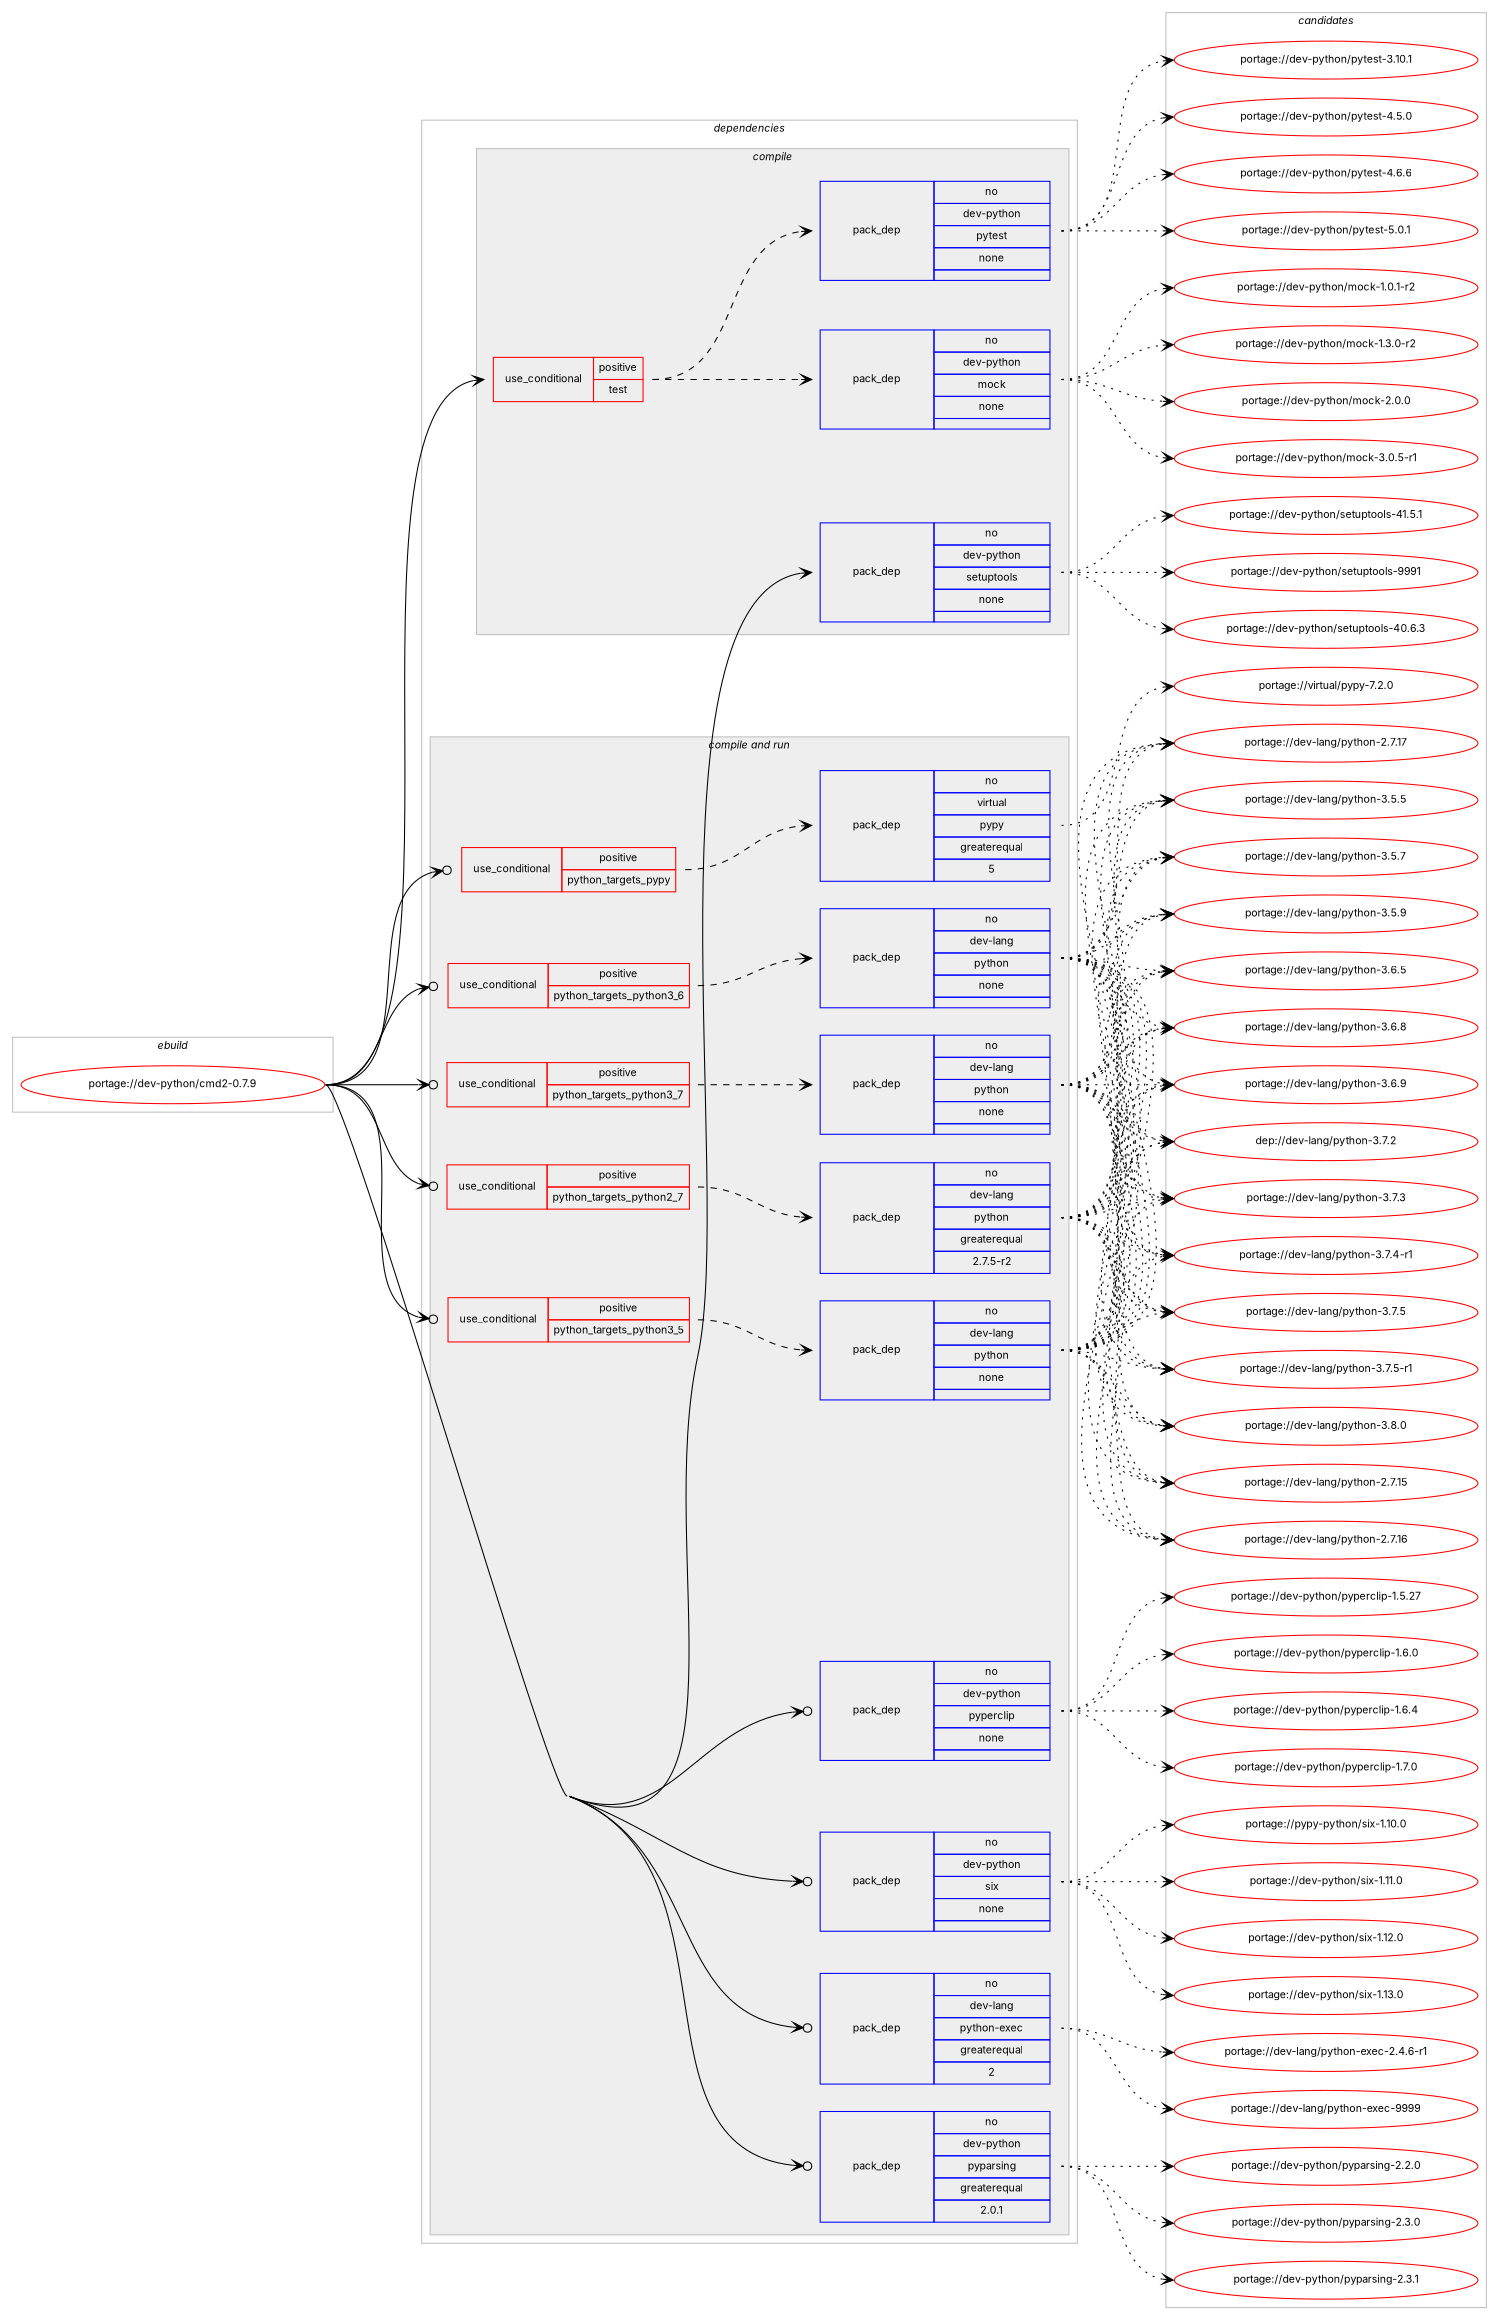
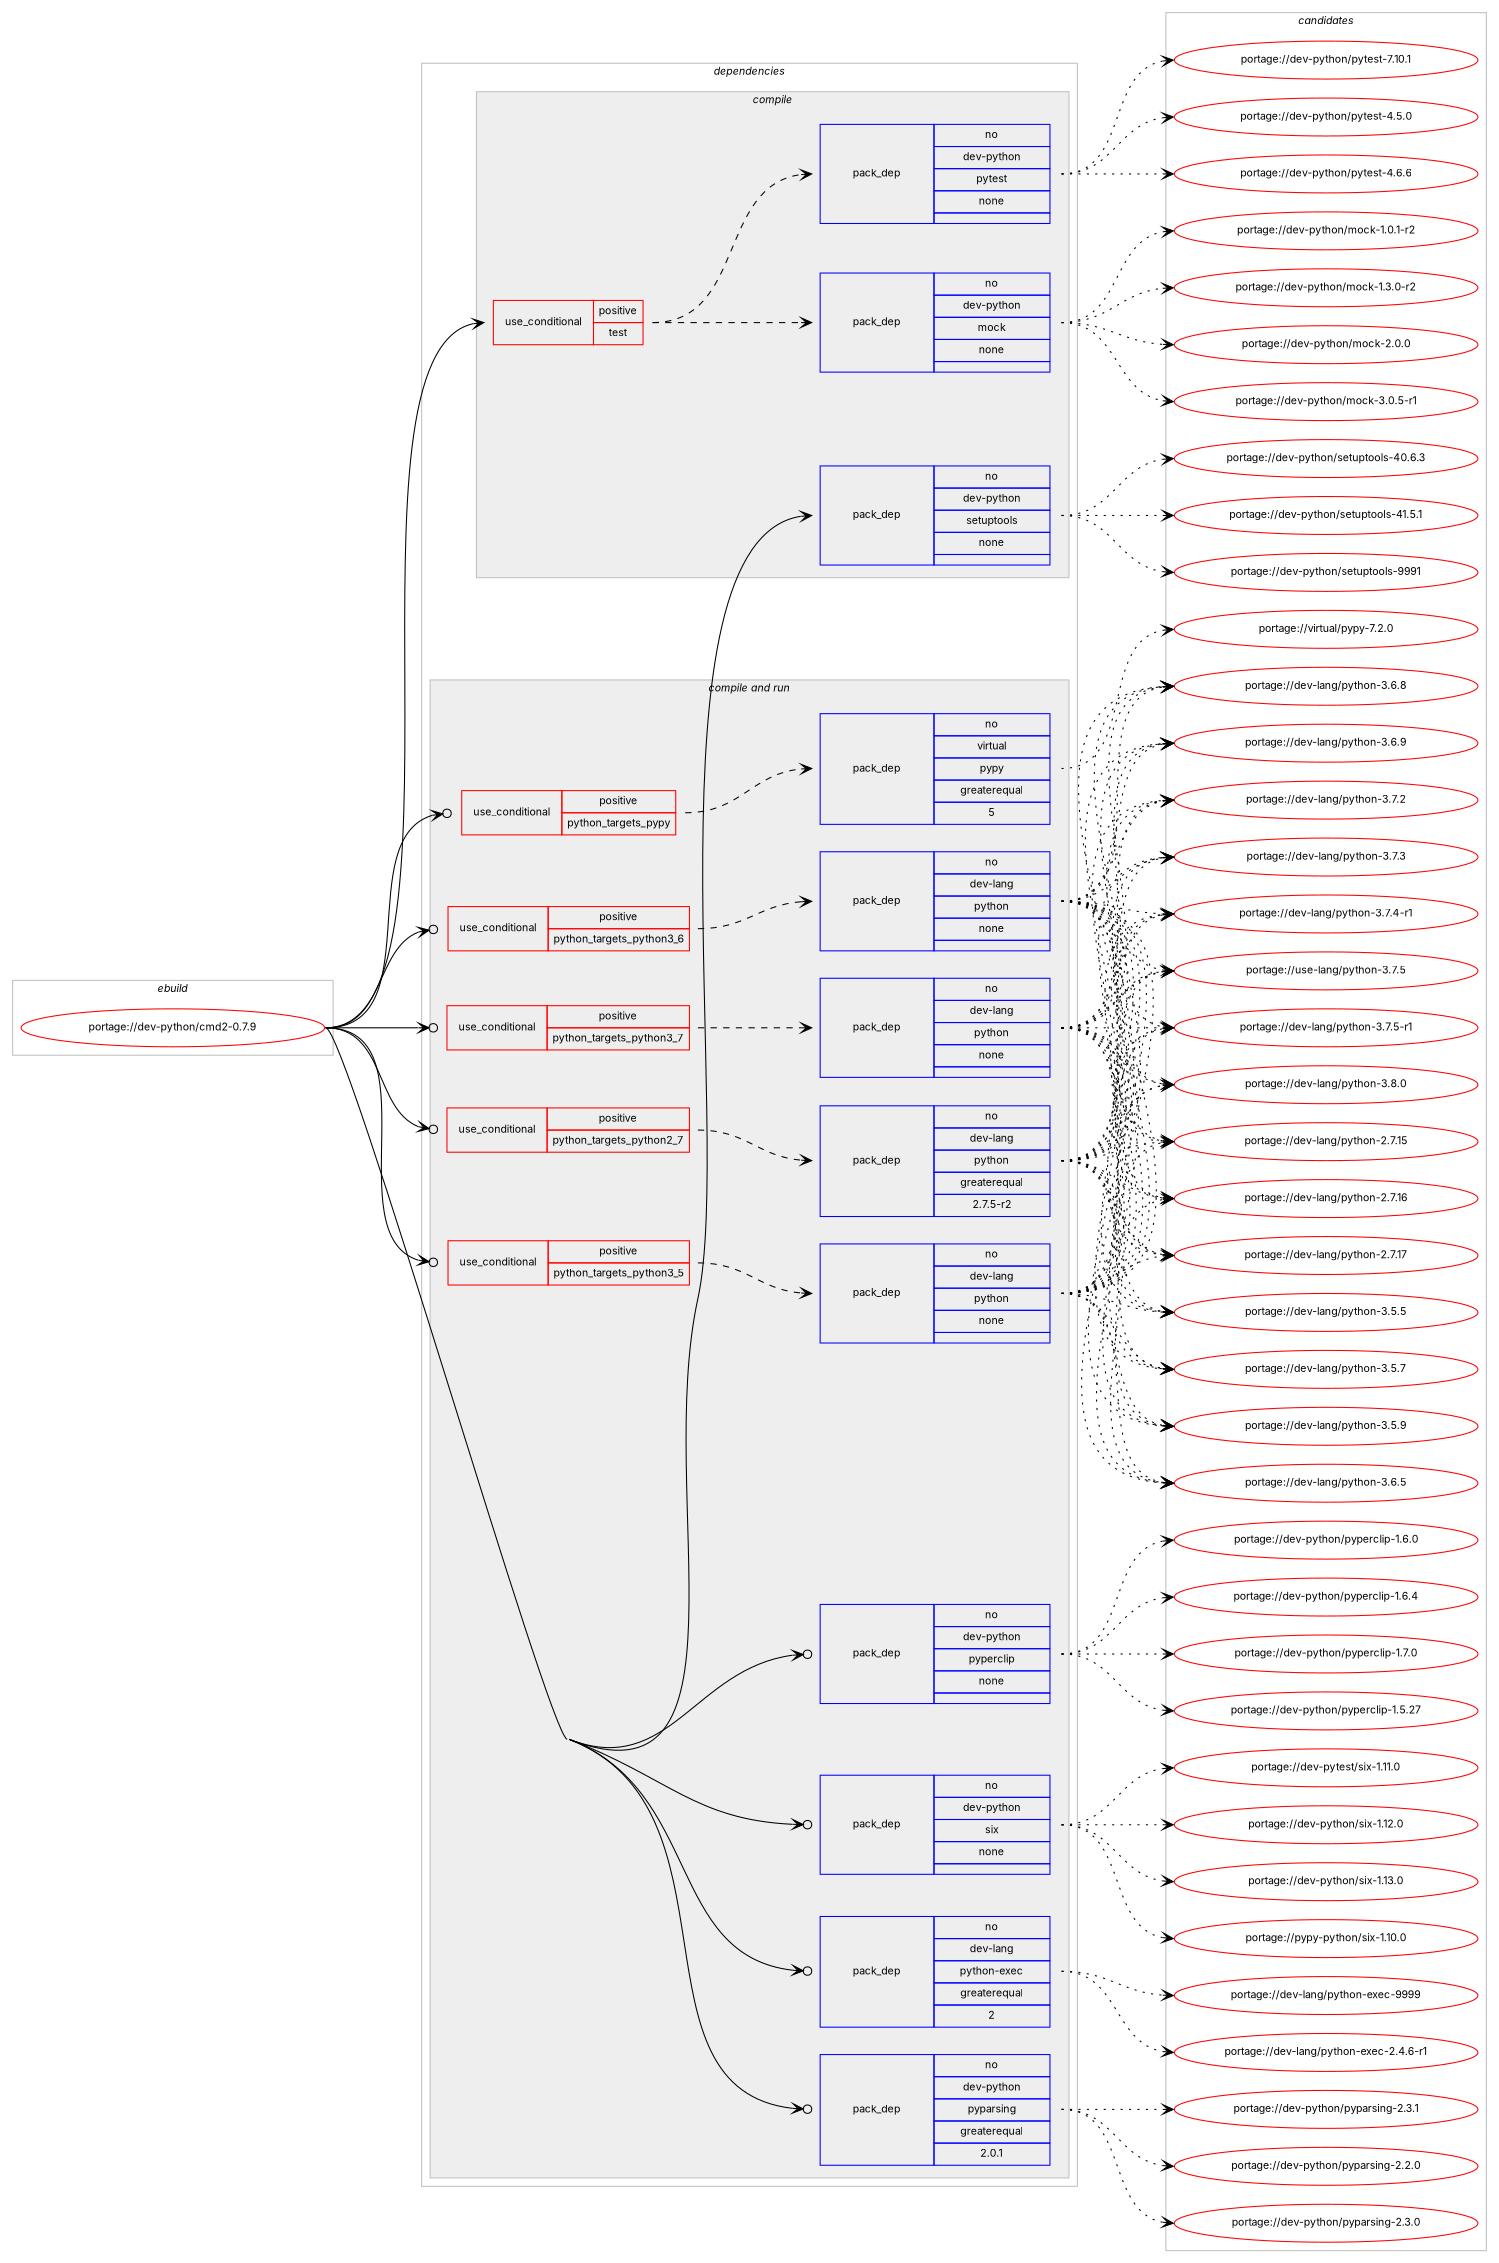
(1326, 60) -> (1326, 60)
(1326, 231) -> none
(1326, 1142) -> (1326, 800)
(1326, 1312) -> (1326, 971)
(1326, 1882) -> (1326, 1768)
